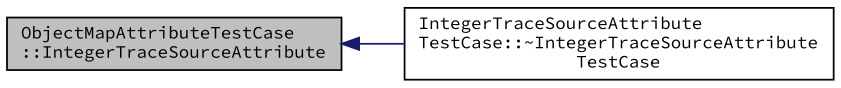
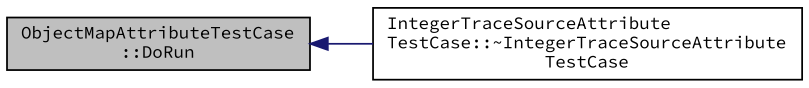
(174, 44) -> (159, 44)
